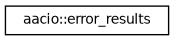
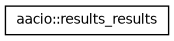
(87, 20) -> (87, 20)
